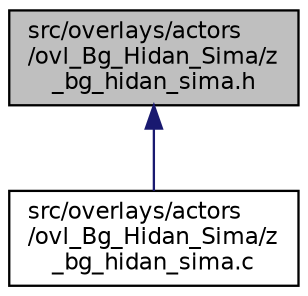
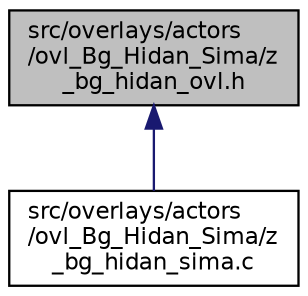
(154, 58) -> (154, 58)
